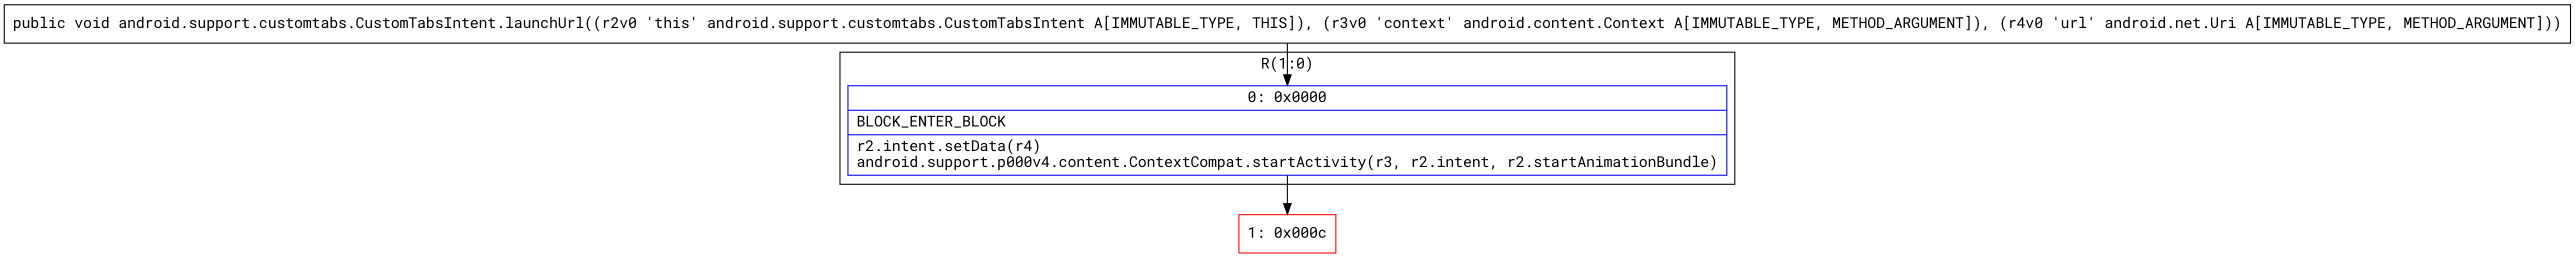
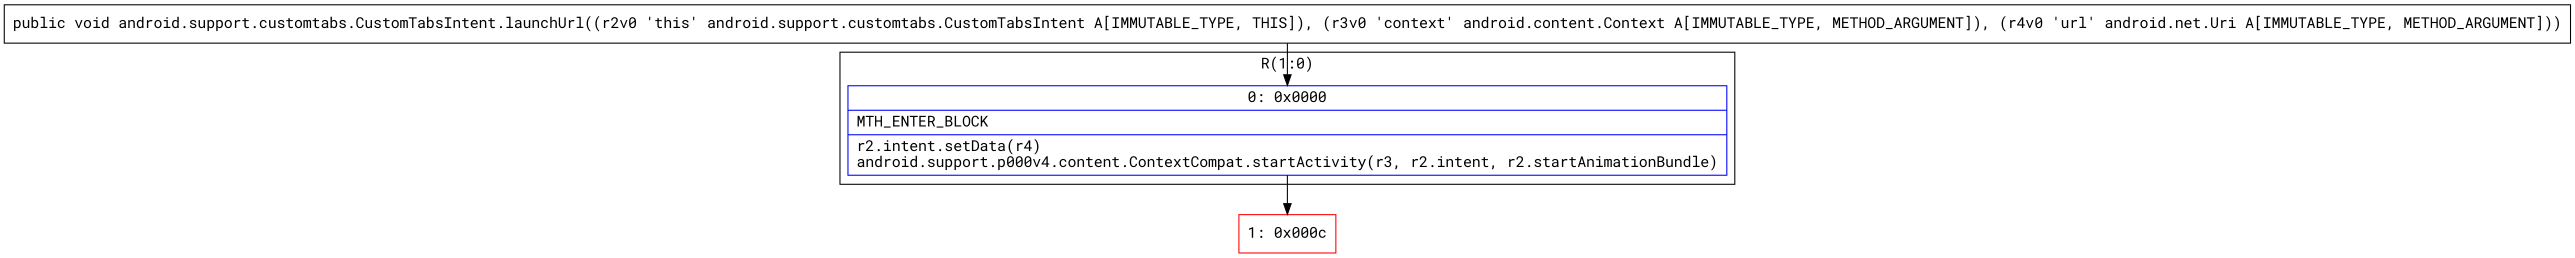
(932, 122) -> (923, 122)
